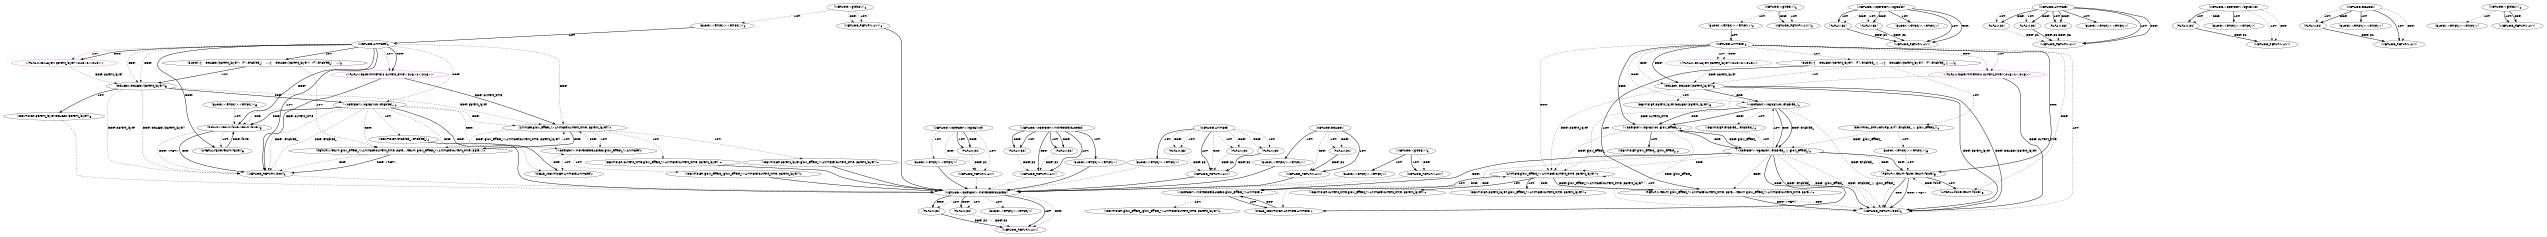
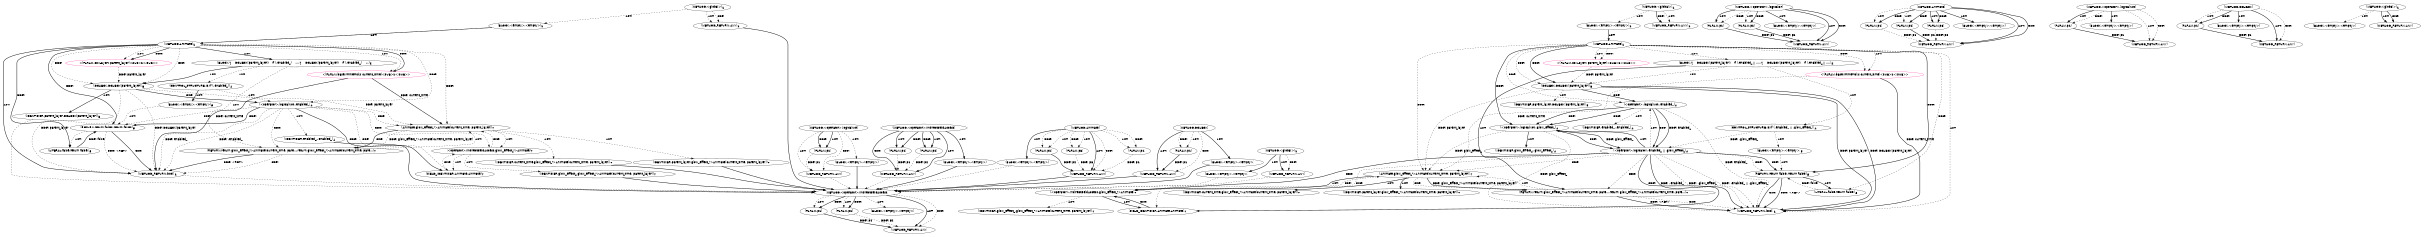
none -> (201, 86)
(1728, 132) -> (1605, 132)
